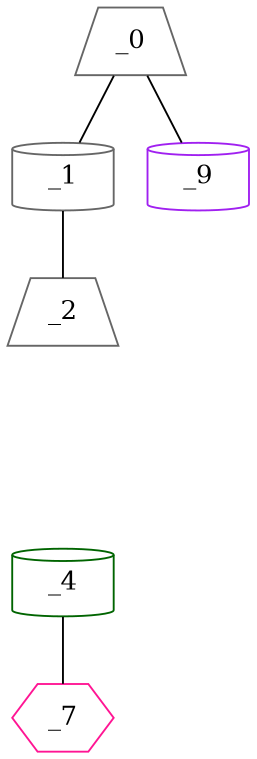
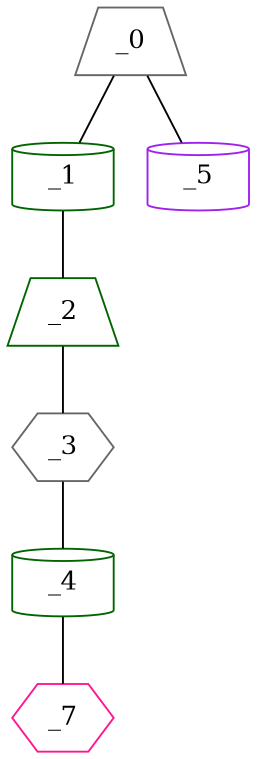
(63, 177) -> (63, 177)
(198, 177) -> (198, 177)
(63, 312) -> (63, 312)
none -> (63, 447)
